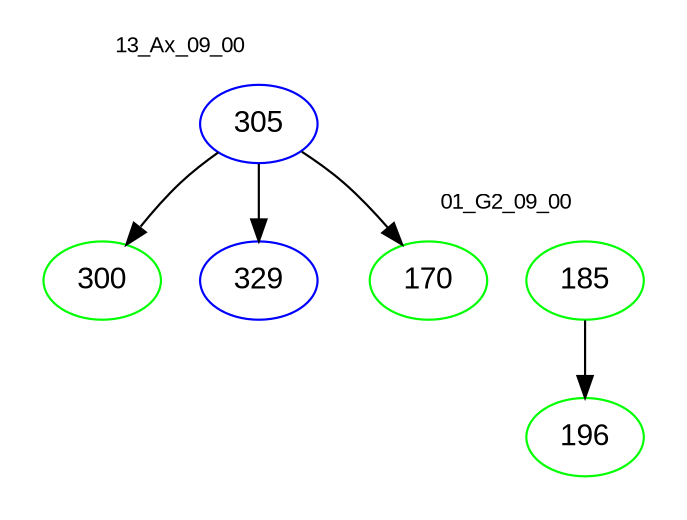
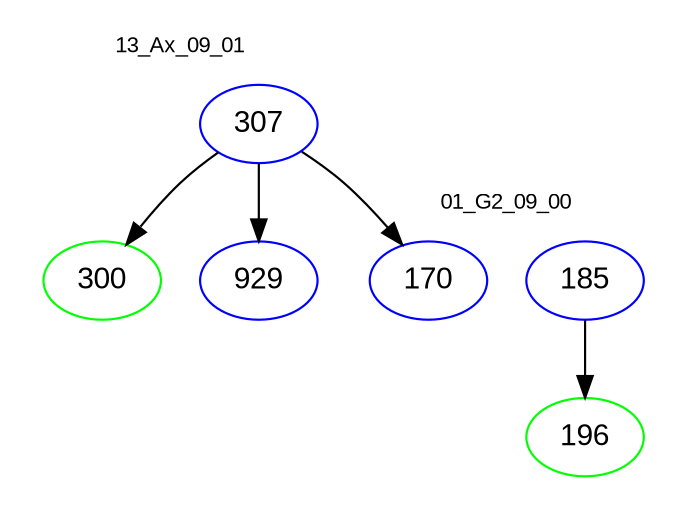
(181, 47) -> (181, 47)
(259, 124) -> (259, 124)
(259, 281) -> (259, 281)
(428, 281) -> (428, 281)
(585, 281) -> (585, 281)
